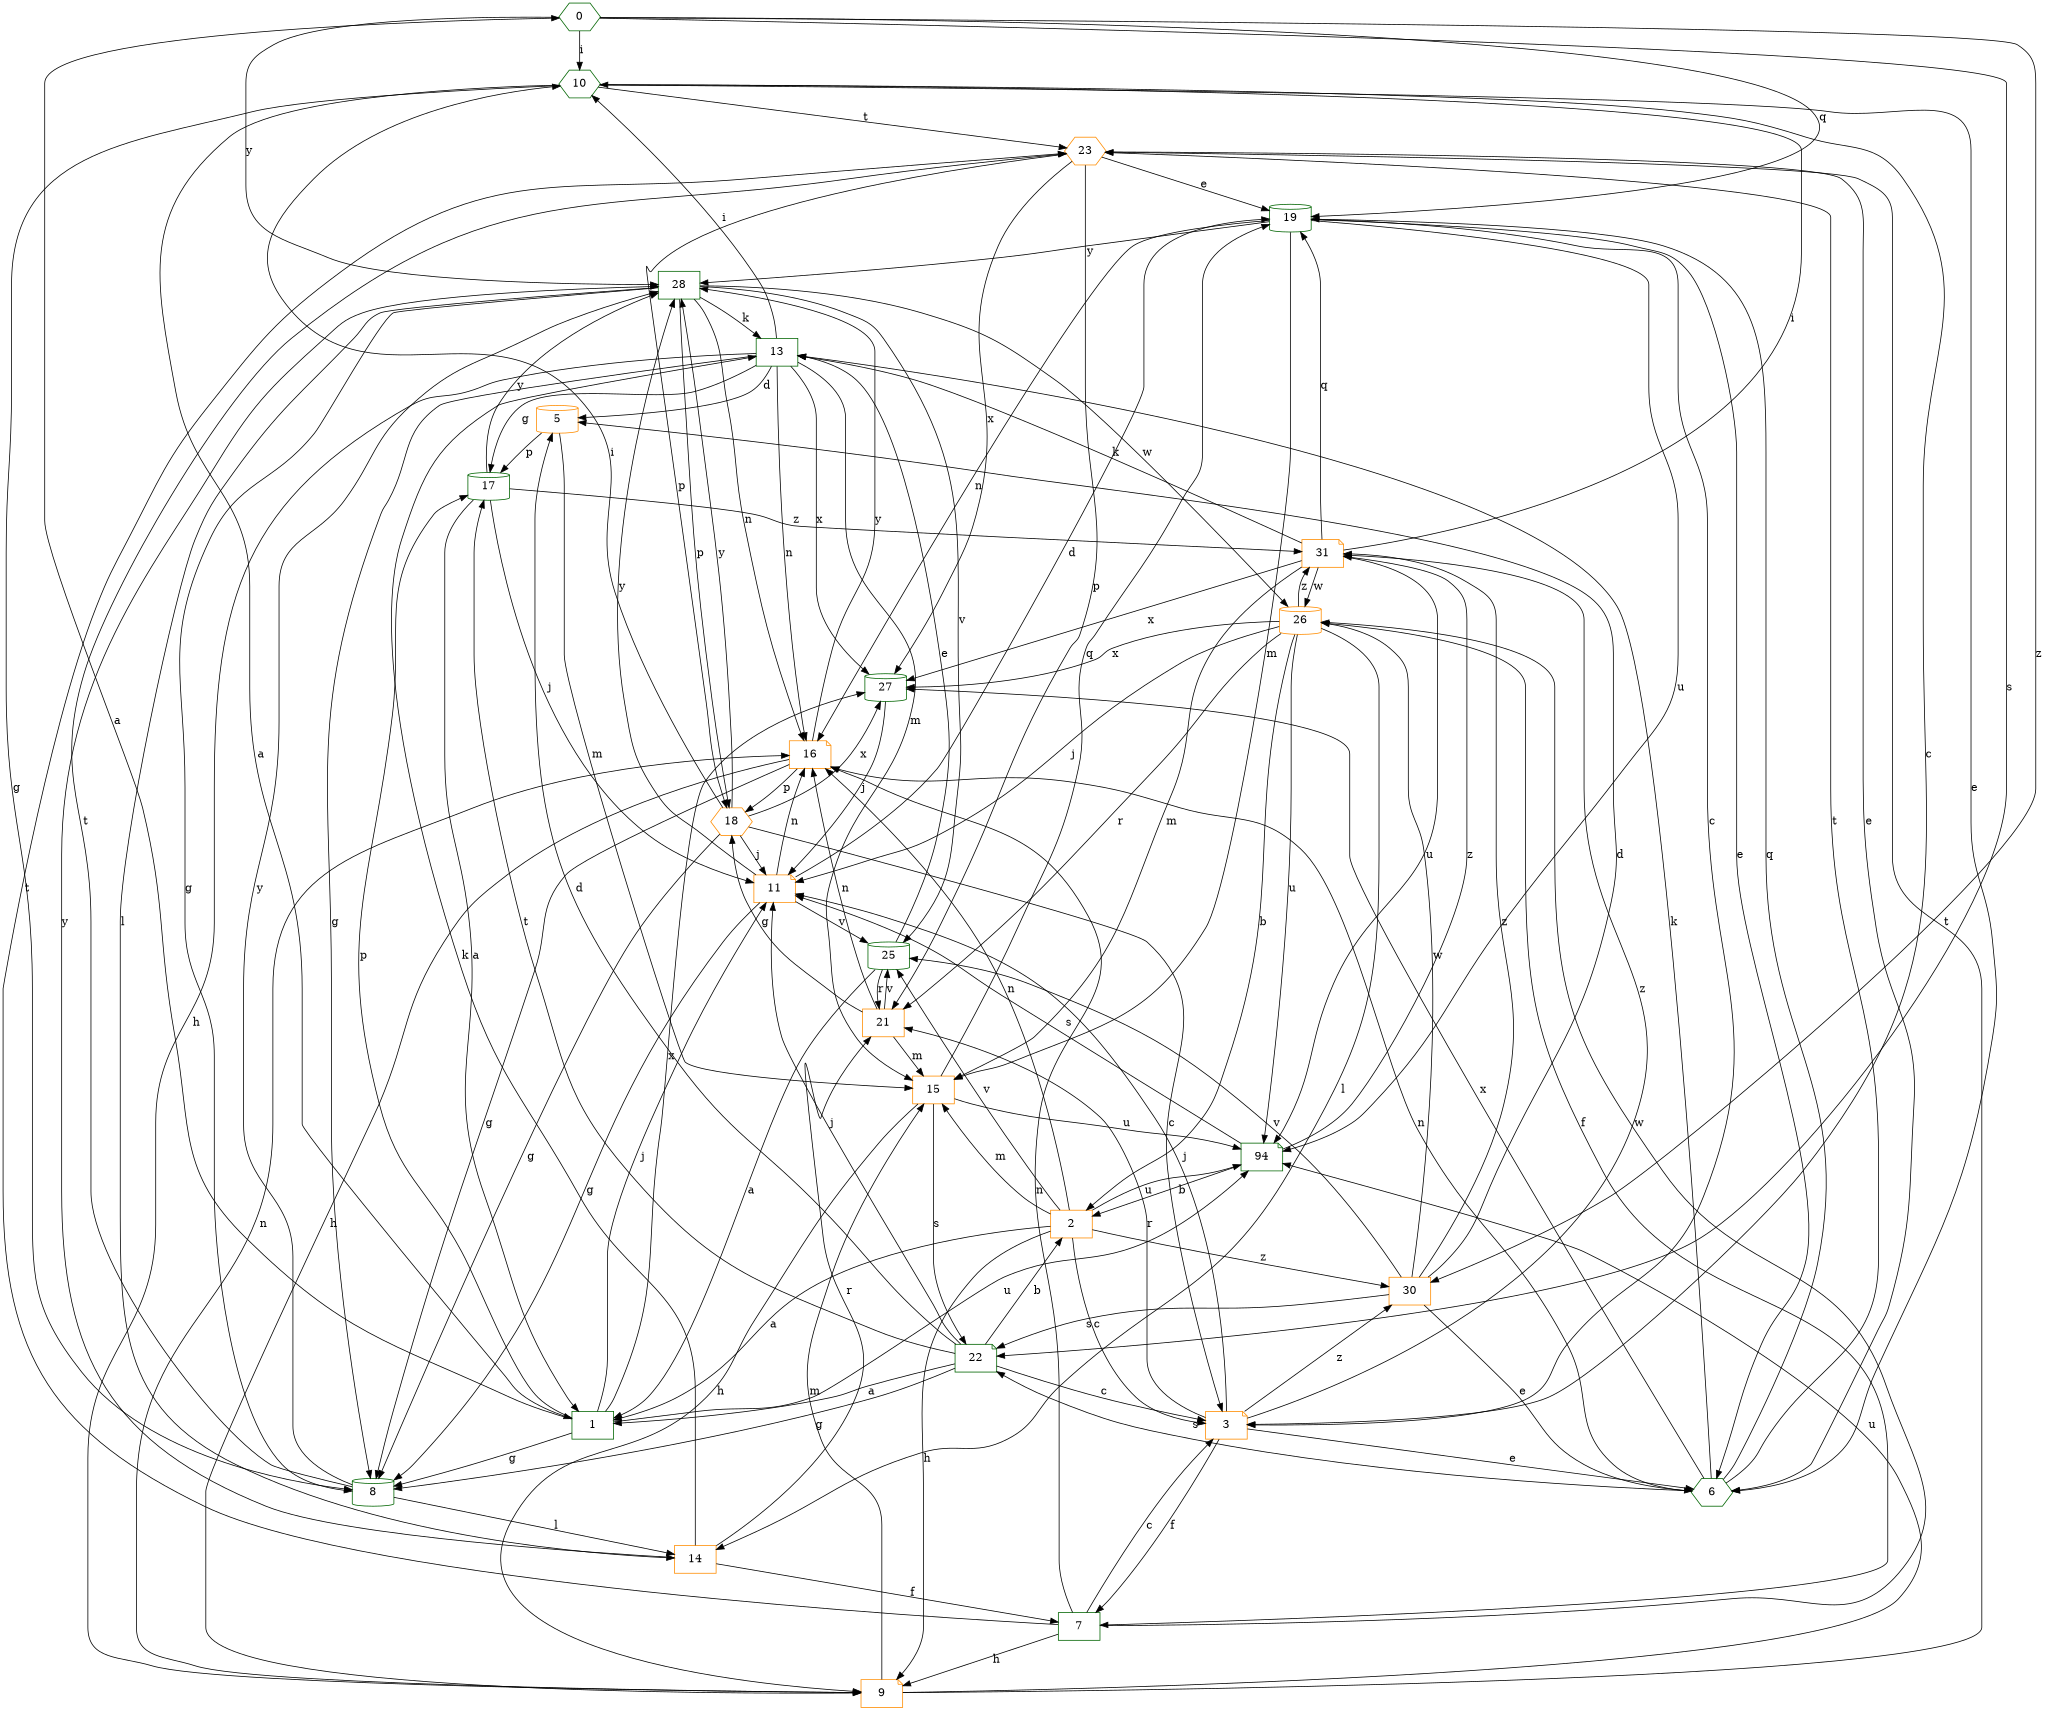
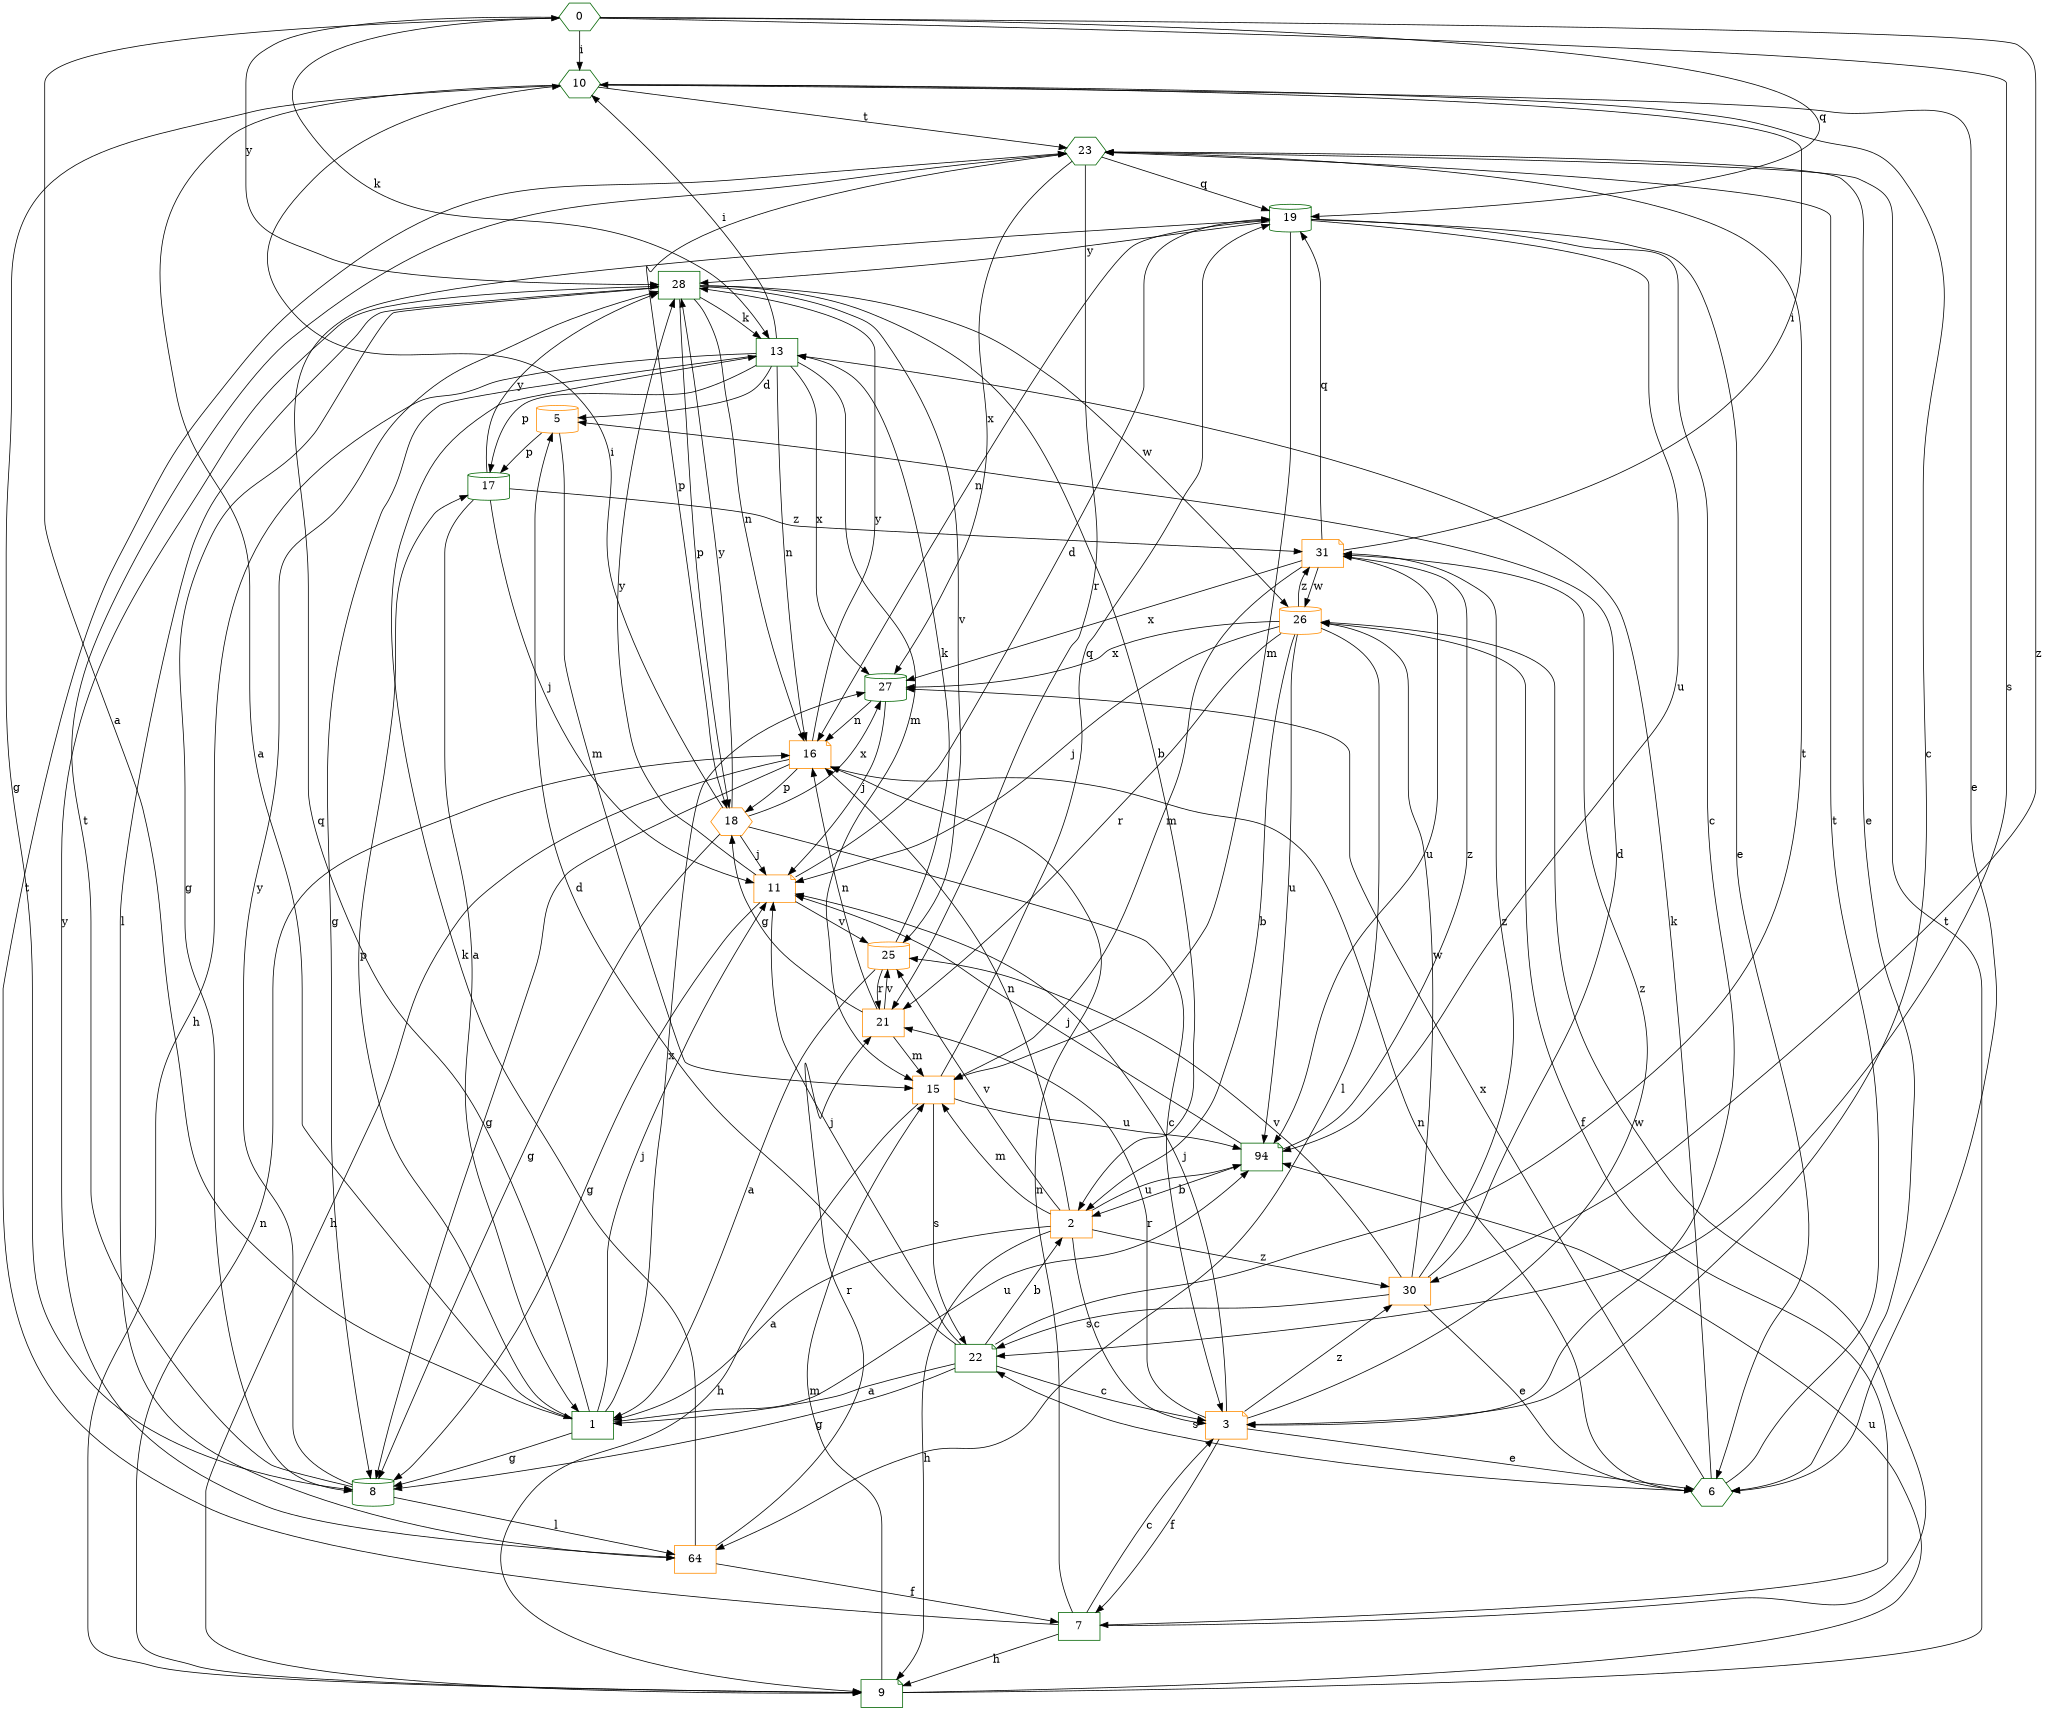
(1085, 151) -> (1085, 151)
(1204, 185) -> (1204, 185)
(526, 419) -> (526, 419)
(1059, 436) -> (379, 192)
(1097, 587) -> (1097, 587)
none -> (1126, 650)
(945, 654) -> (945, 654)
(1766, 681) -> (295, 429)
(787, 825) -> (851, 718)
(889, 956) -> (889, 956)
(1069, 1023) -> (1069, 1023)
(555, 1035) -> (1801, 709)
(695, 1559) -> (695, 1559)
(882, 1694) -> (882, 1694)
